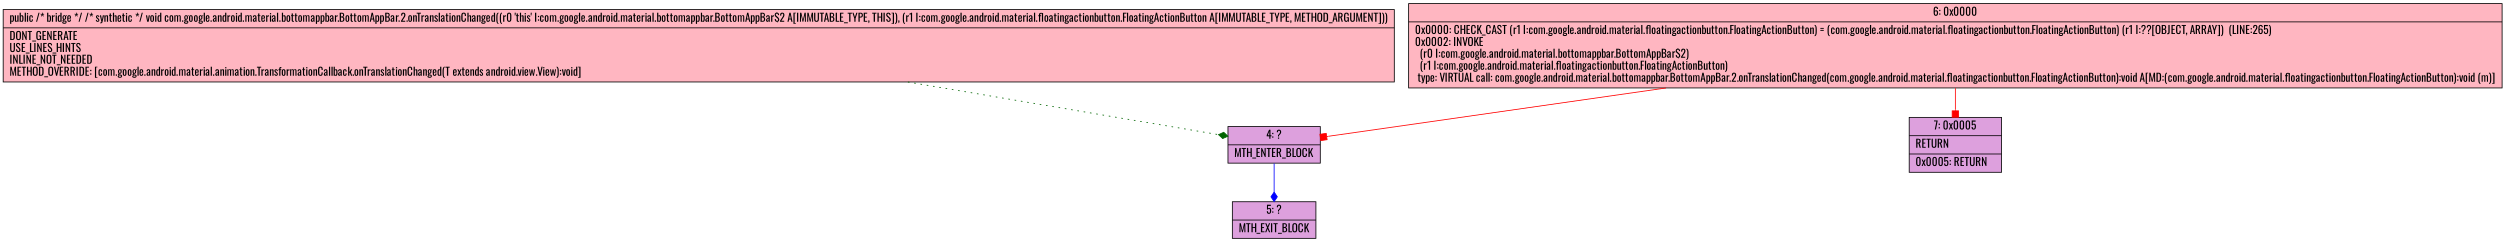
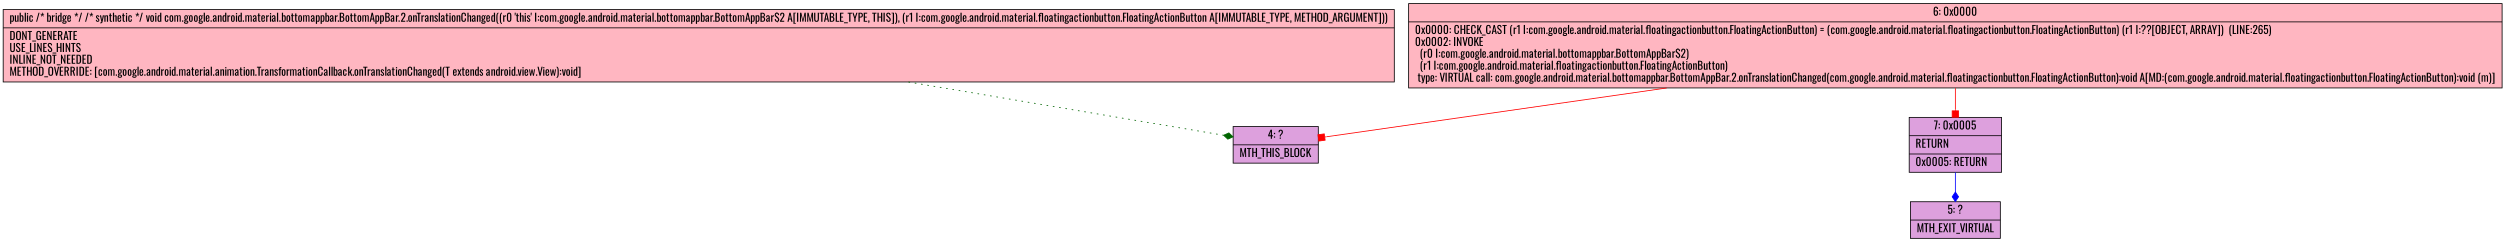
(1274, 154) -> (1276, 154)
(1274, 178) -> (1955, 182)
(1274, 229) -> (1955, 229)
